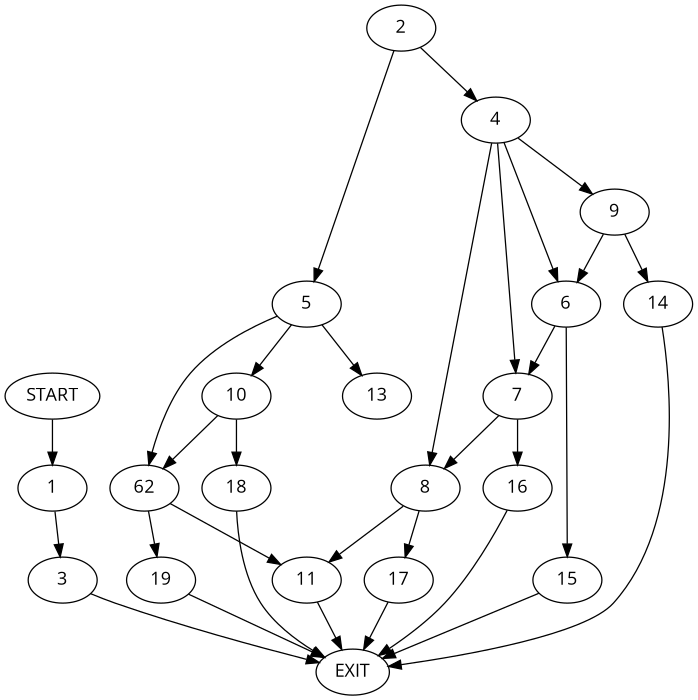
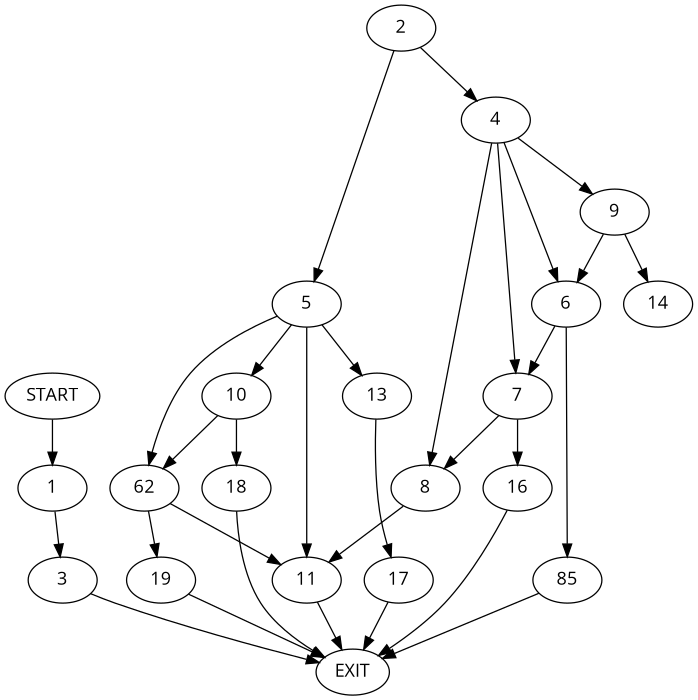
none -> (307, 436)
(414, 528) -> (377, 483)
(632, 576) -> none
(567, 580) -> (567, 580)
